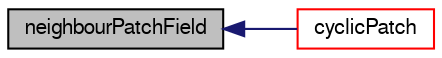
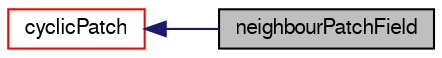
(271, 29) -> (193, 29)
